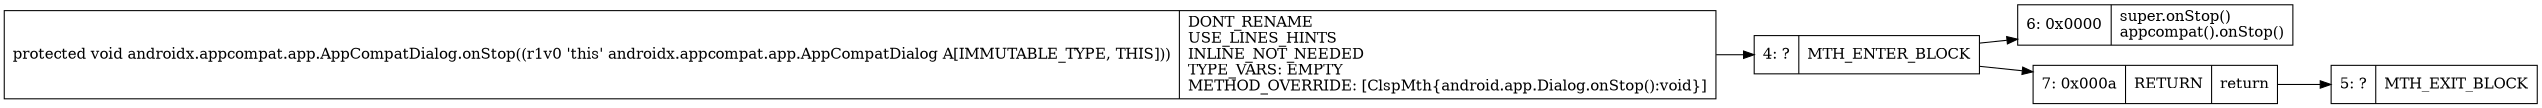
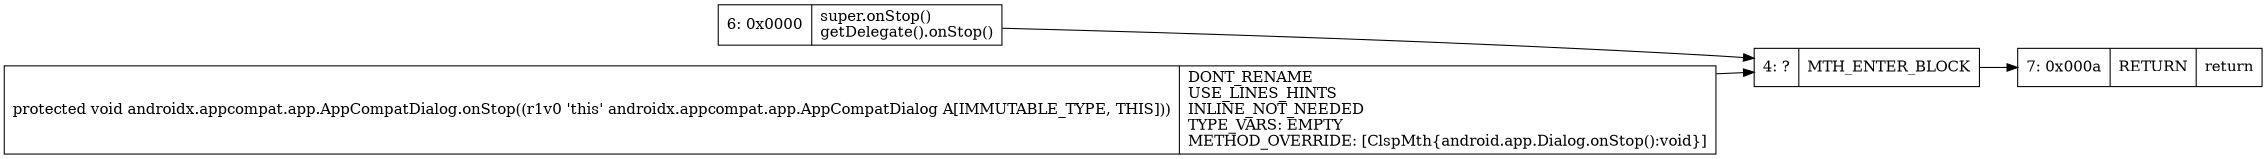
(2202, 32) -> (907, 32)
(1993, 42) -> (1373, 40)
(2434, 84) -> none
